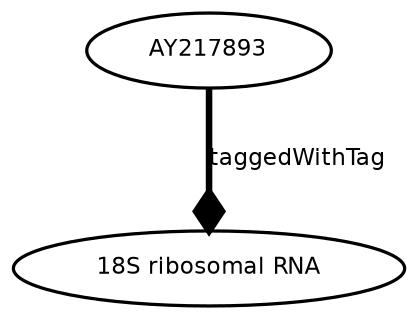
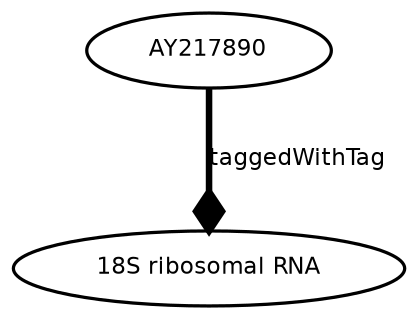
(209, 51) -> (209, 51)
